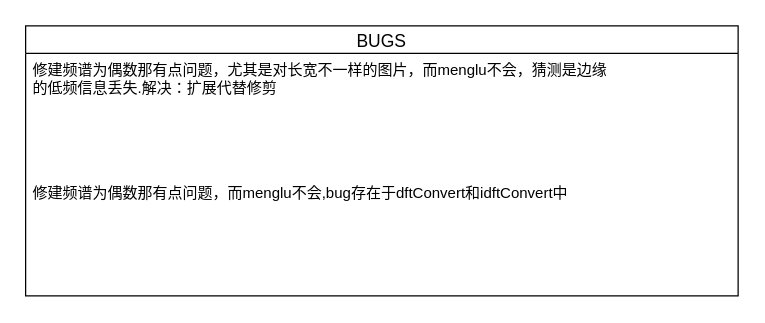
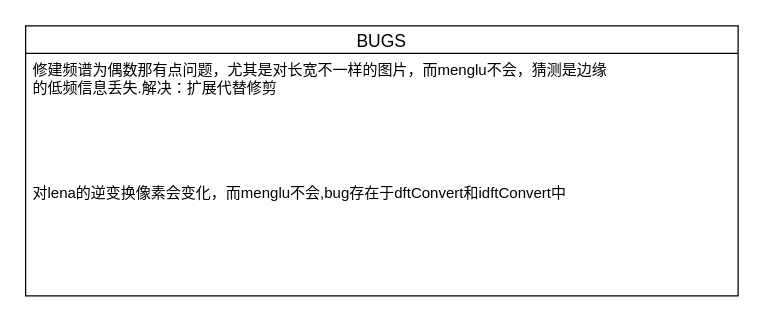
(314, 193) -> (314, 193)
